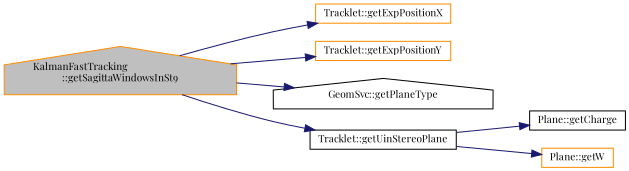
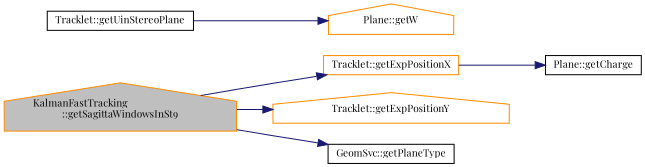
(383, 51) -> (391, 110)
(383, 95) -> (391, 154)
(243, 114) -> none
(488, 129) -> (497, 65)
(578, 158) -> (391, 21)
